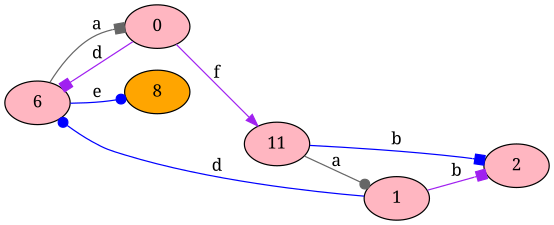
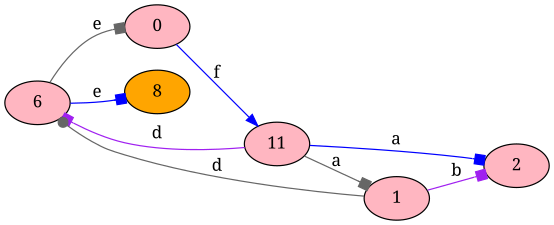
(97, 25) -> (97, 25)
(103, 61) -> (157, 148)
(213, 81) -> (213, 81)
(93, 102) -> (93, 102)
(397, 140) -> (397, 140)
(332, 169) -> (332, 169)
(211, 176) -> (211, 176)
